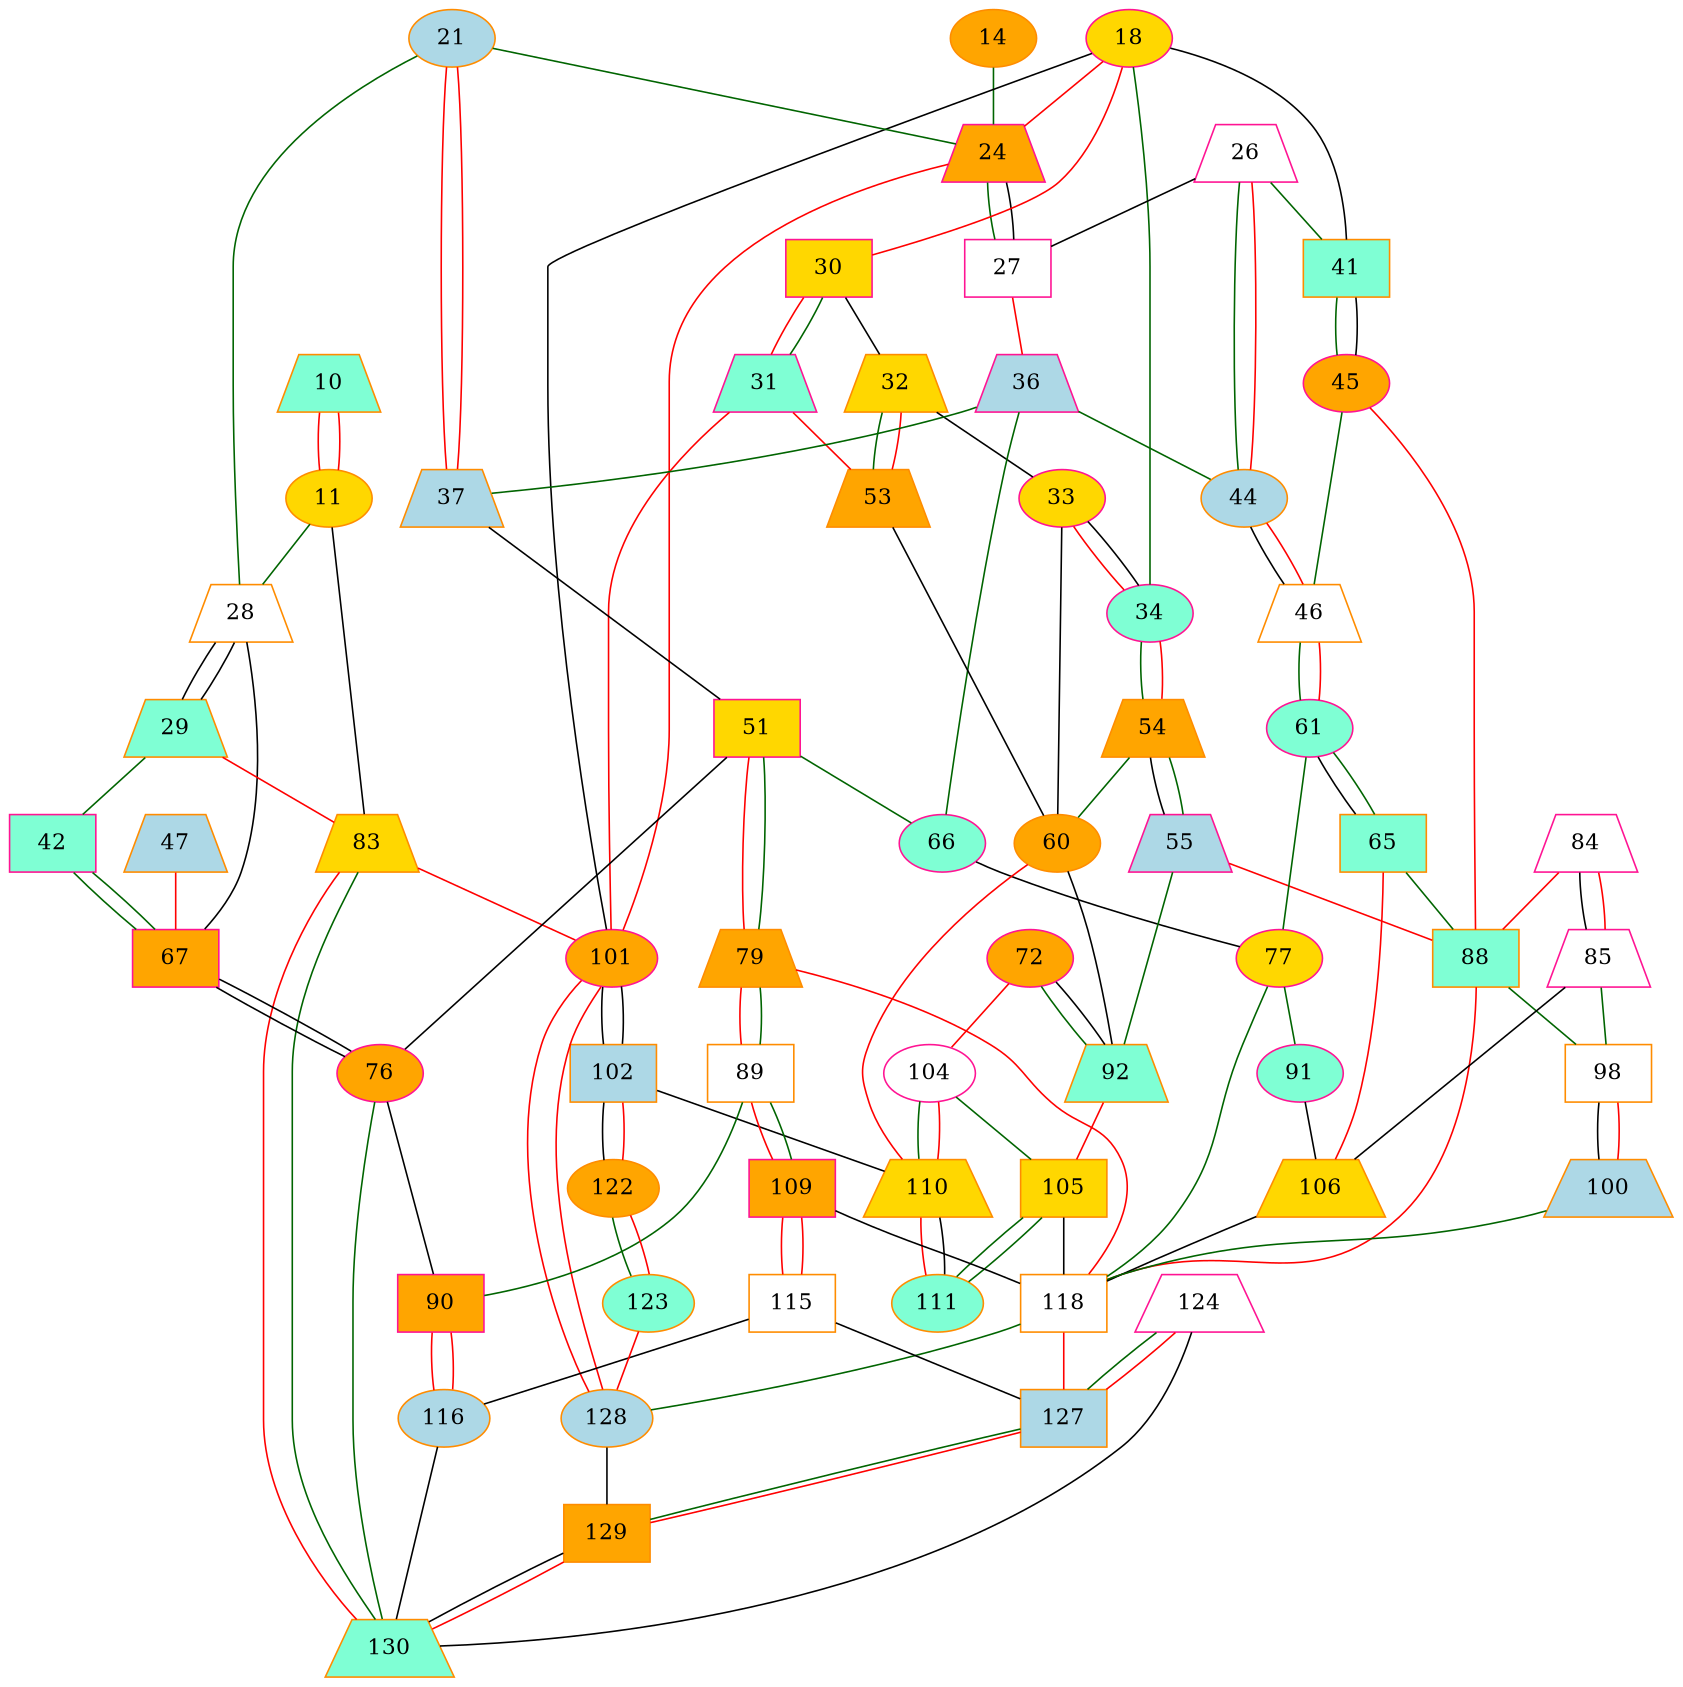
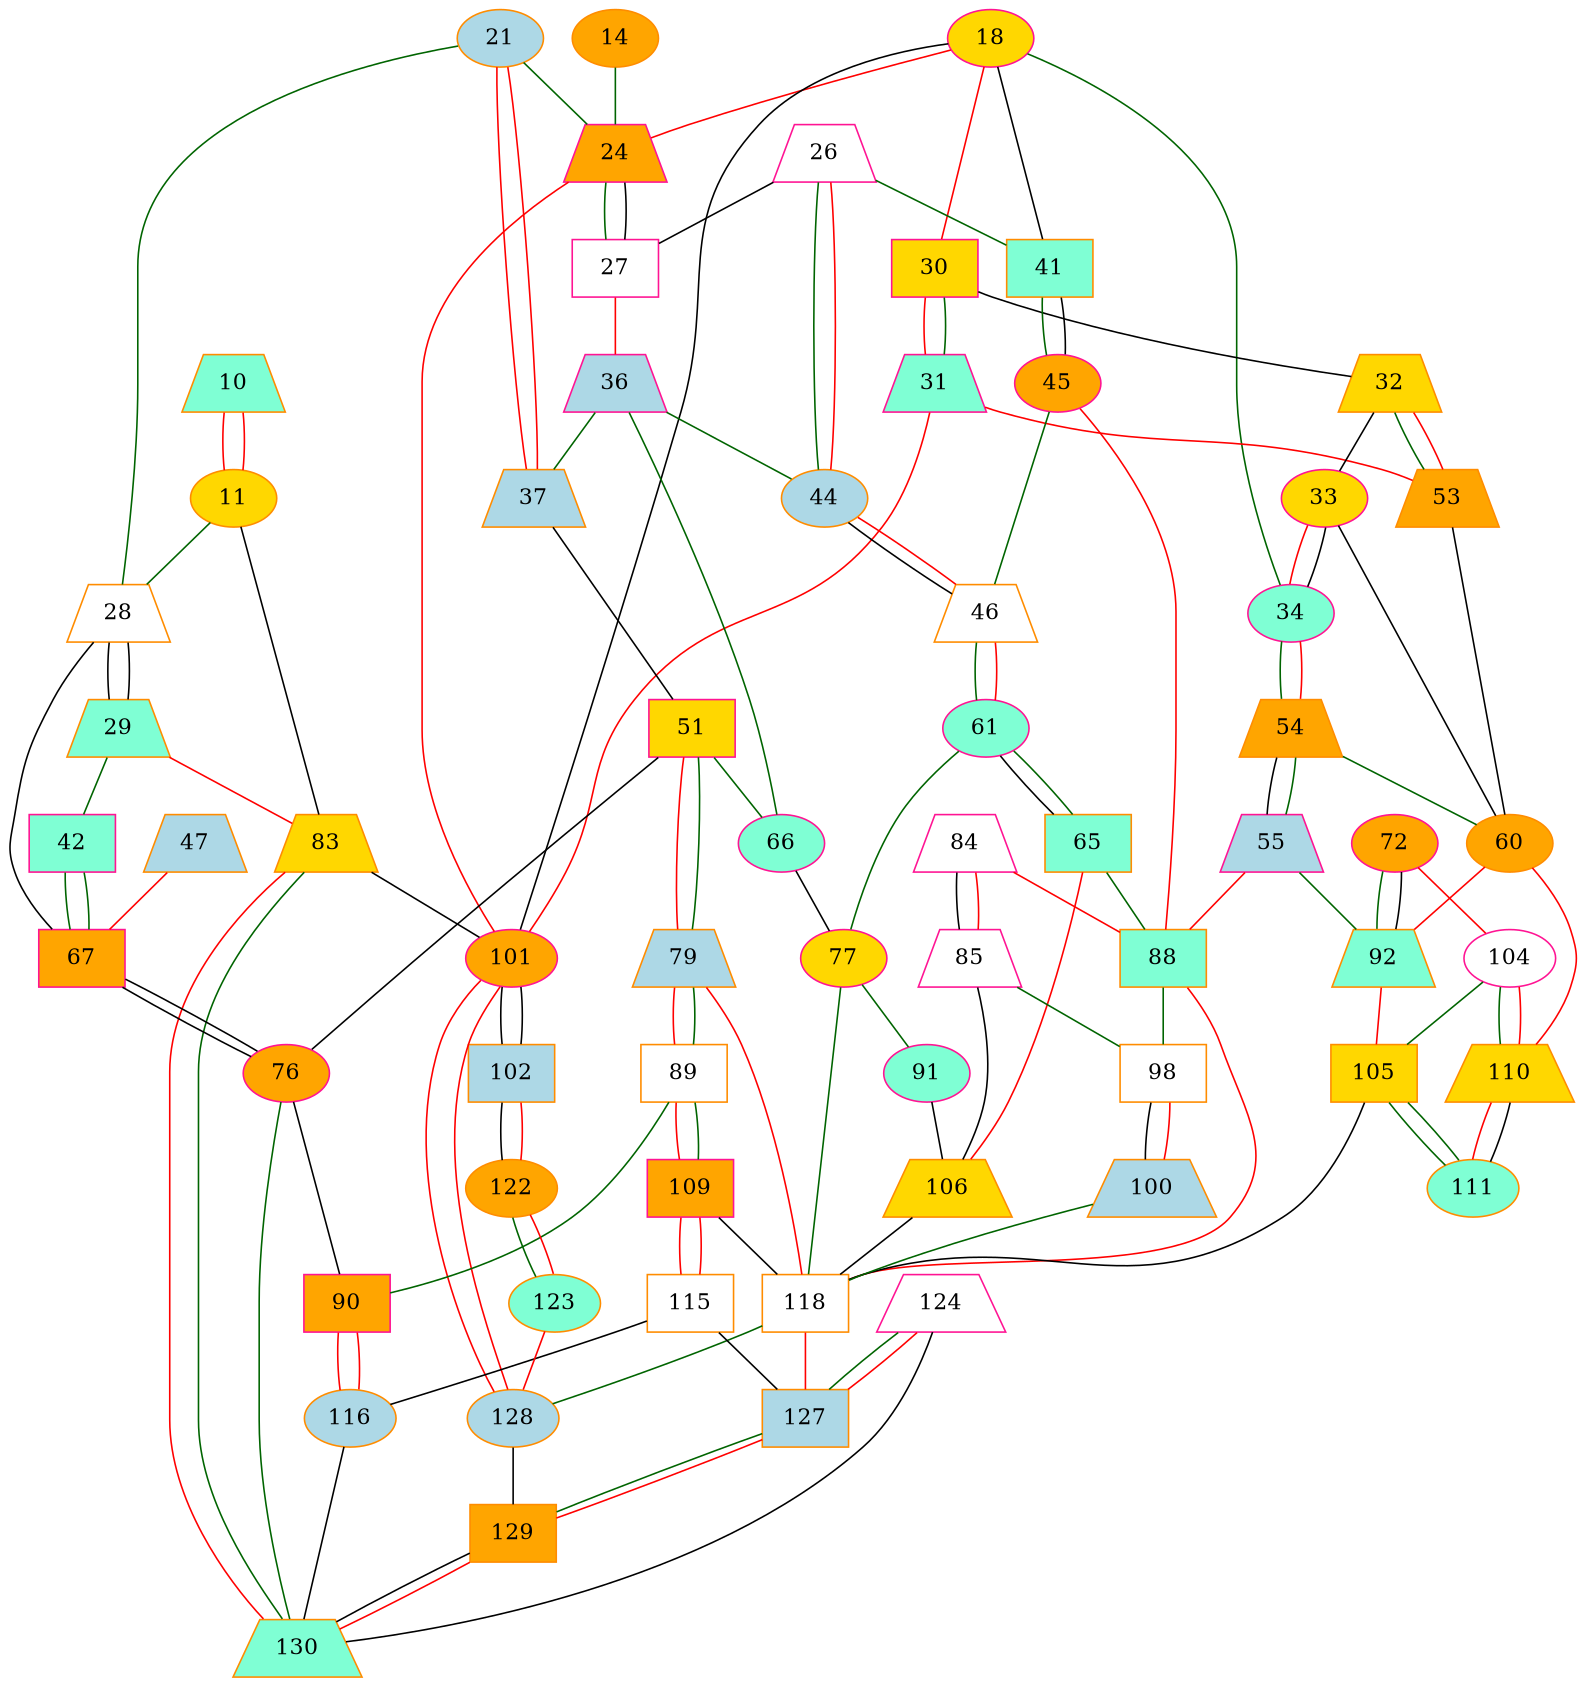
(497, 904) -> (426, 905)
(1095, 957) -> (1458, 890)
(751, 958) -> (684, 958)
(799, 1141) -> none
